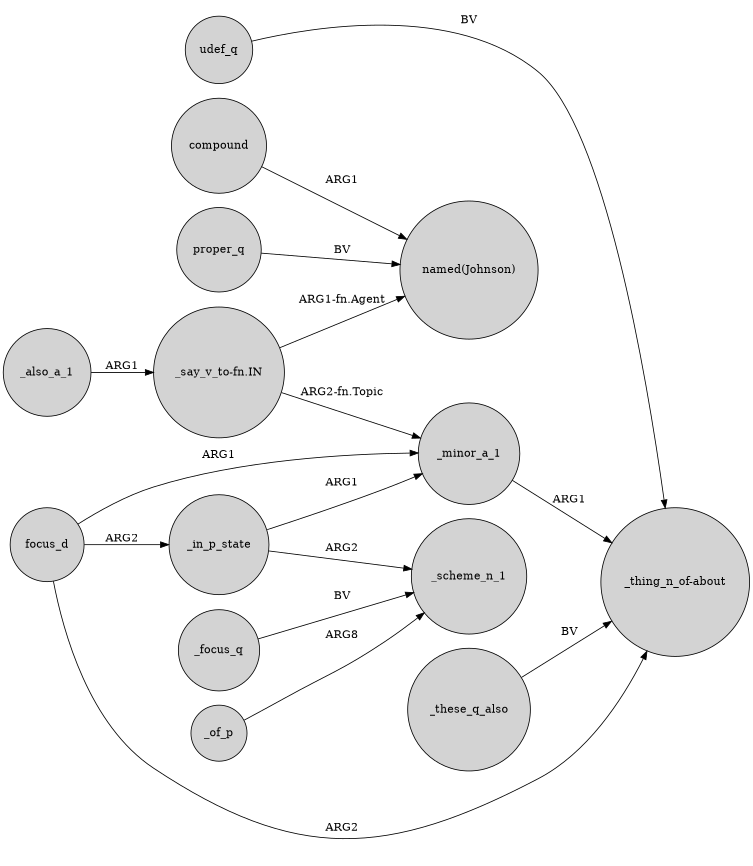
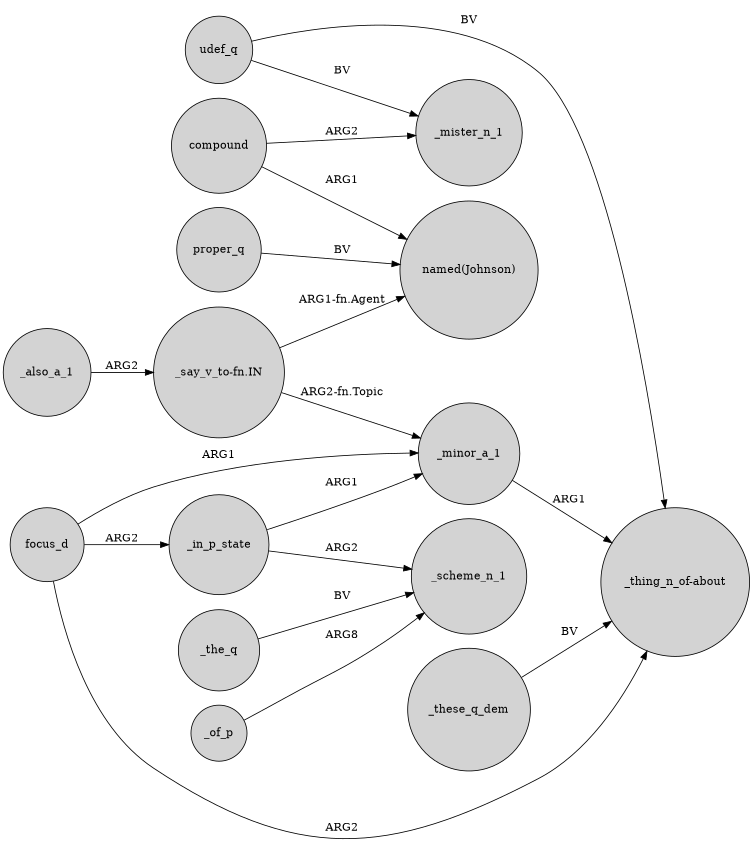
none -> (469, 133)
(122, 366) -> (122, 366)
(219, 650) -> (219, 650)
(469, 710) -> (469, 710)
